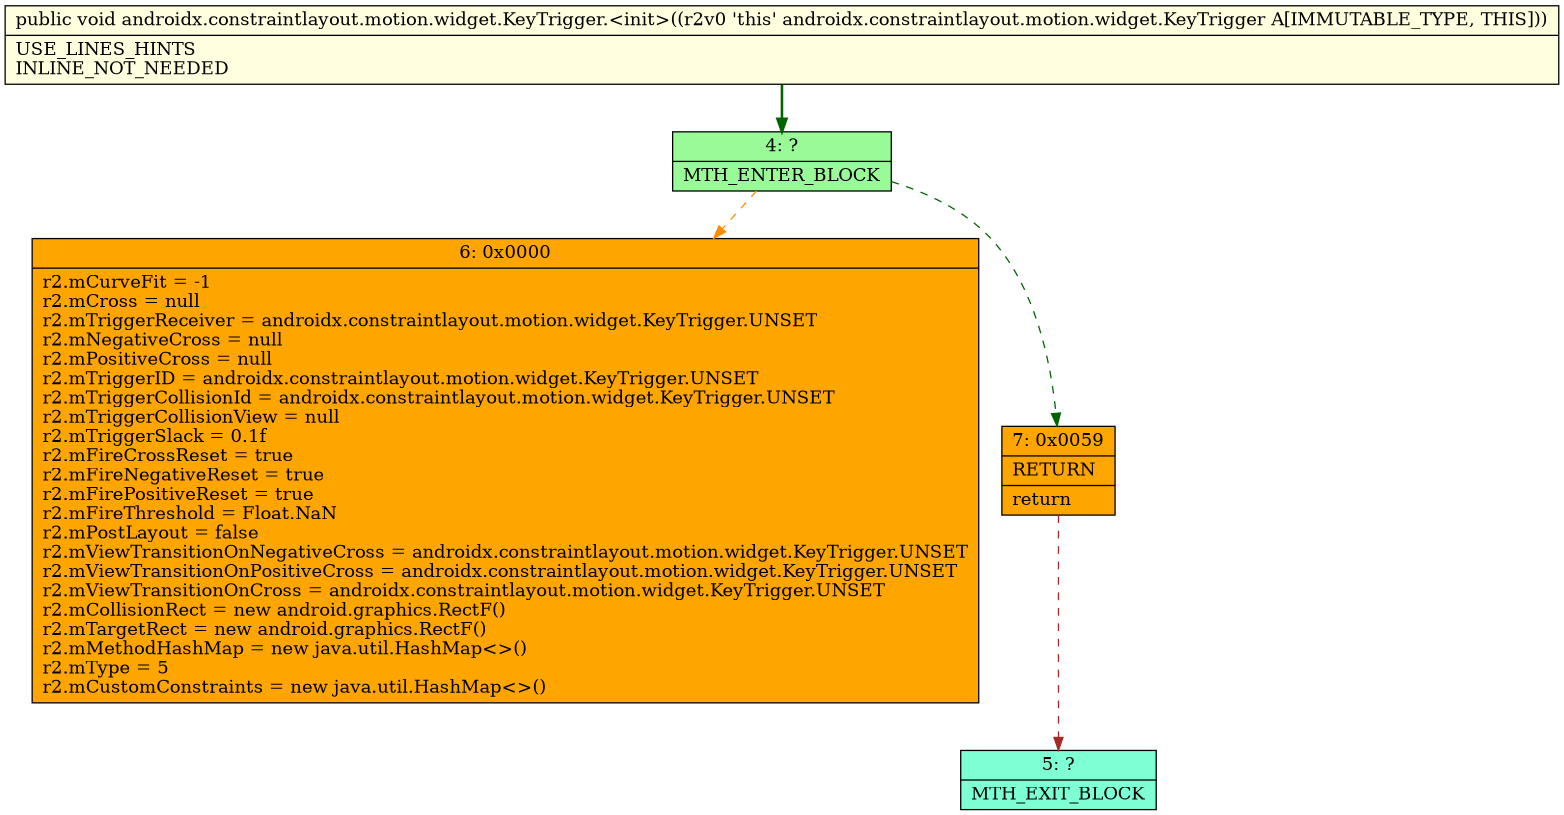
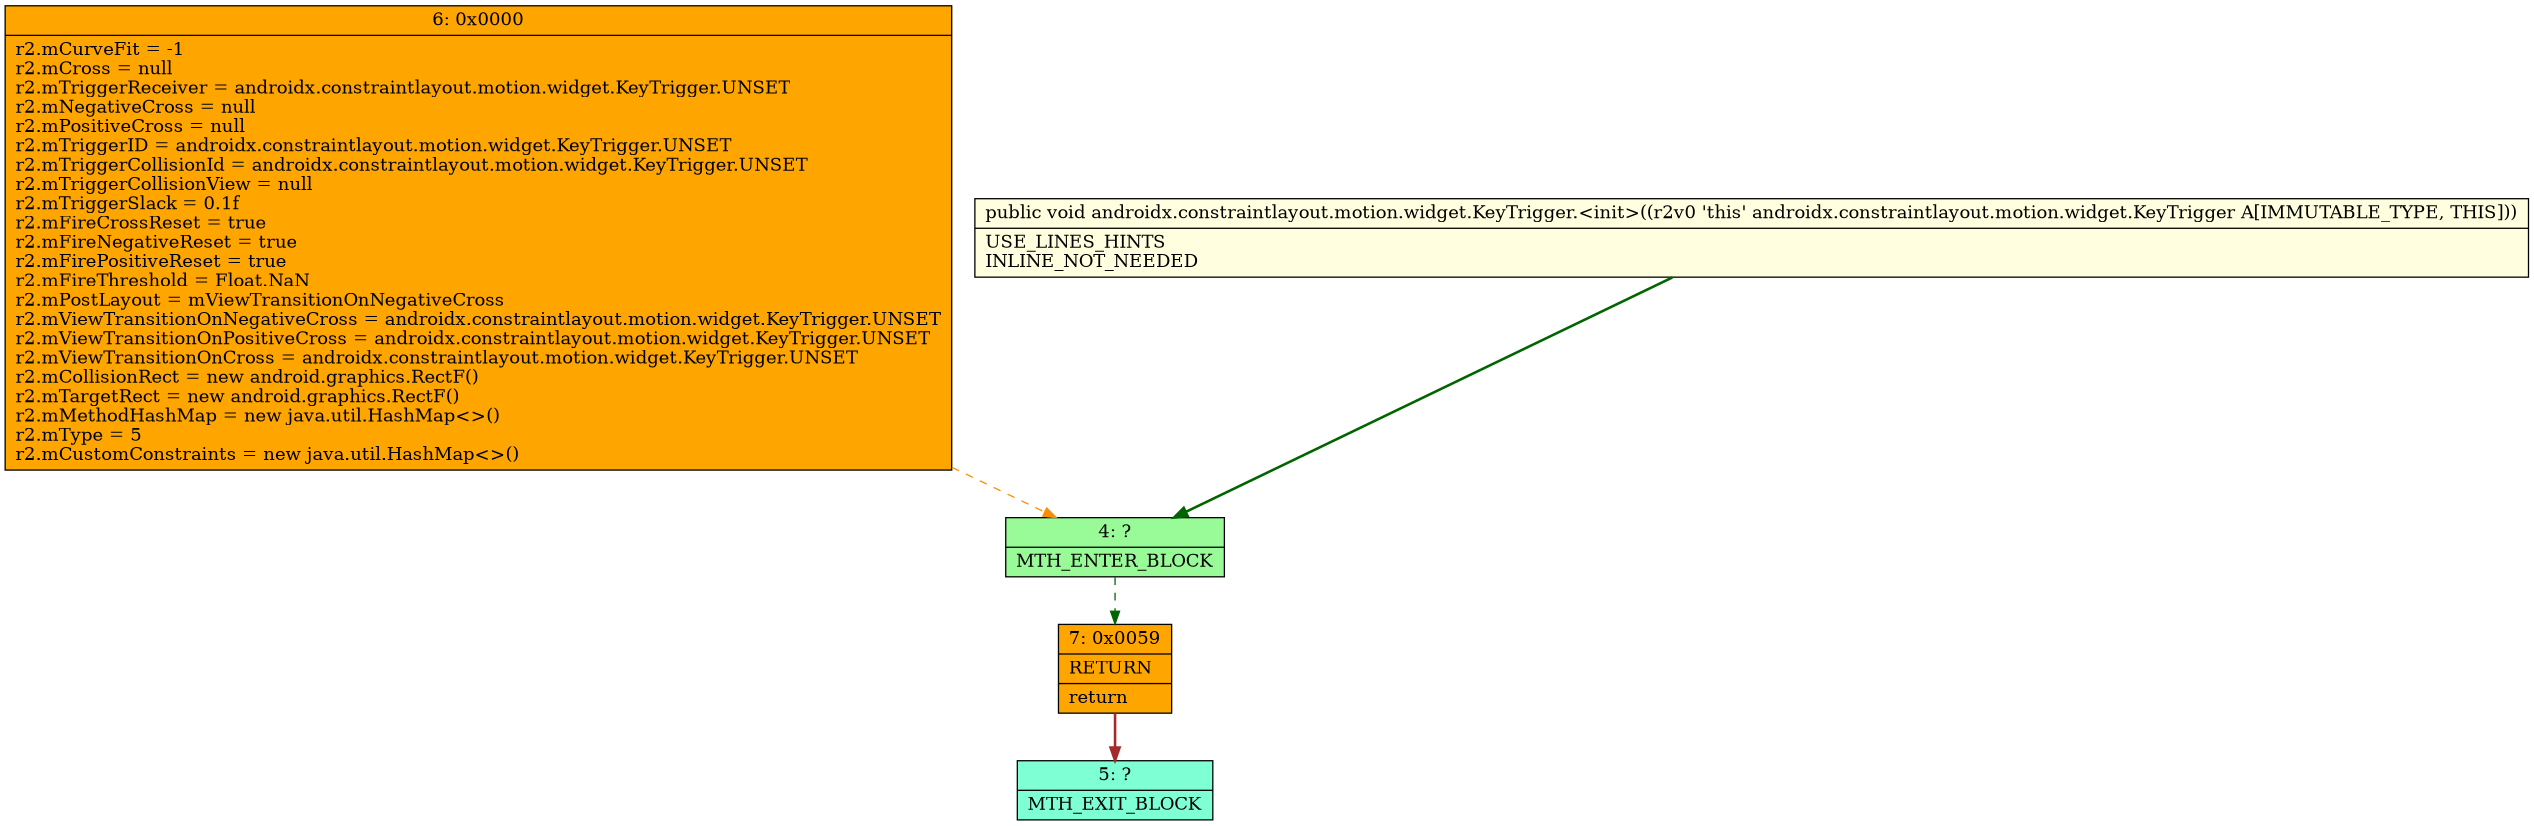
(739, 210) -> (998, 490)
(151, 533) -> (260, 300)
(1058, 626) -> (1115, 730)
